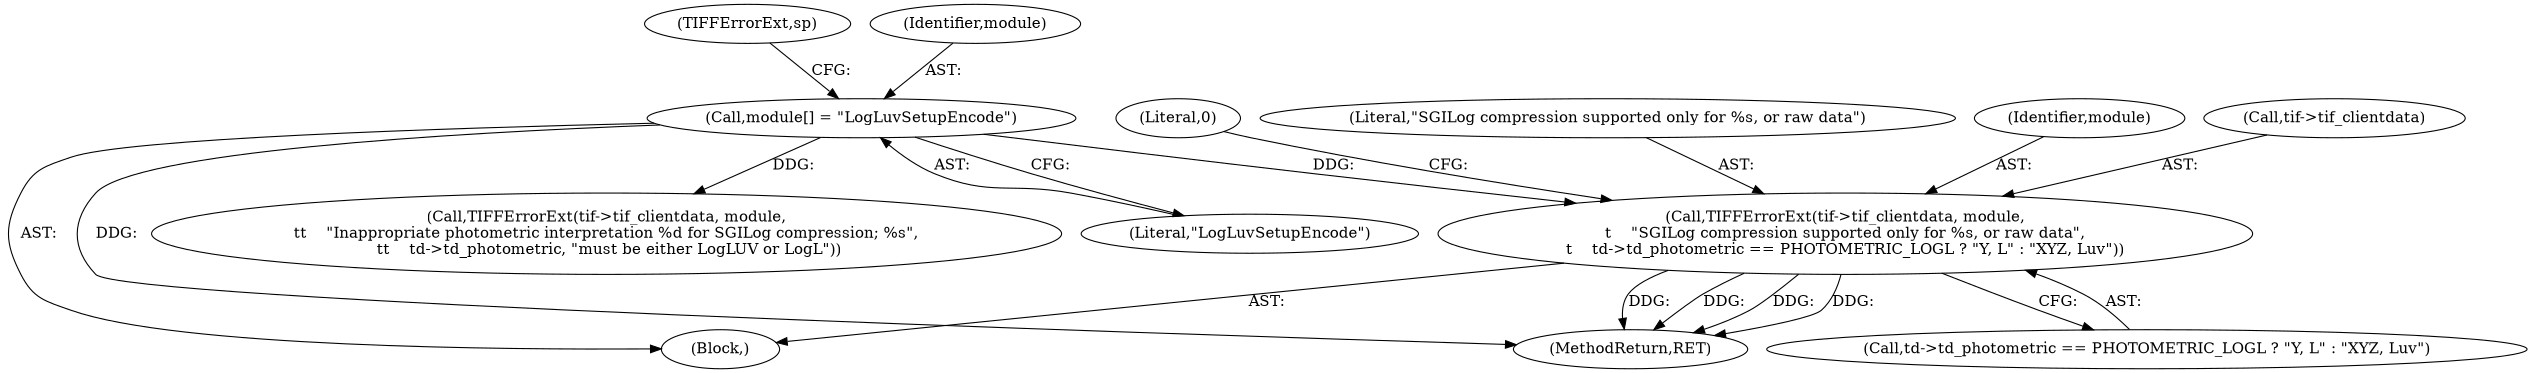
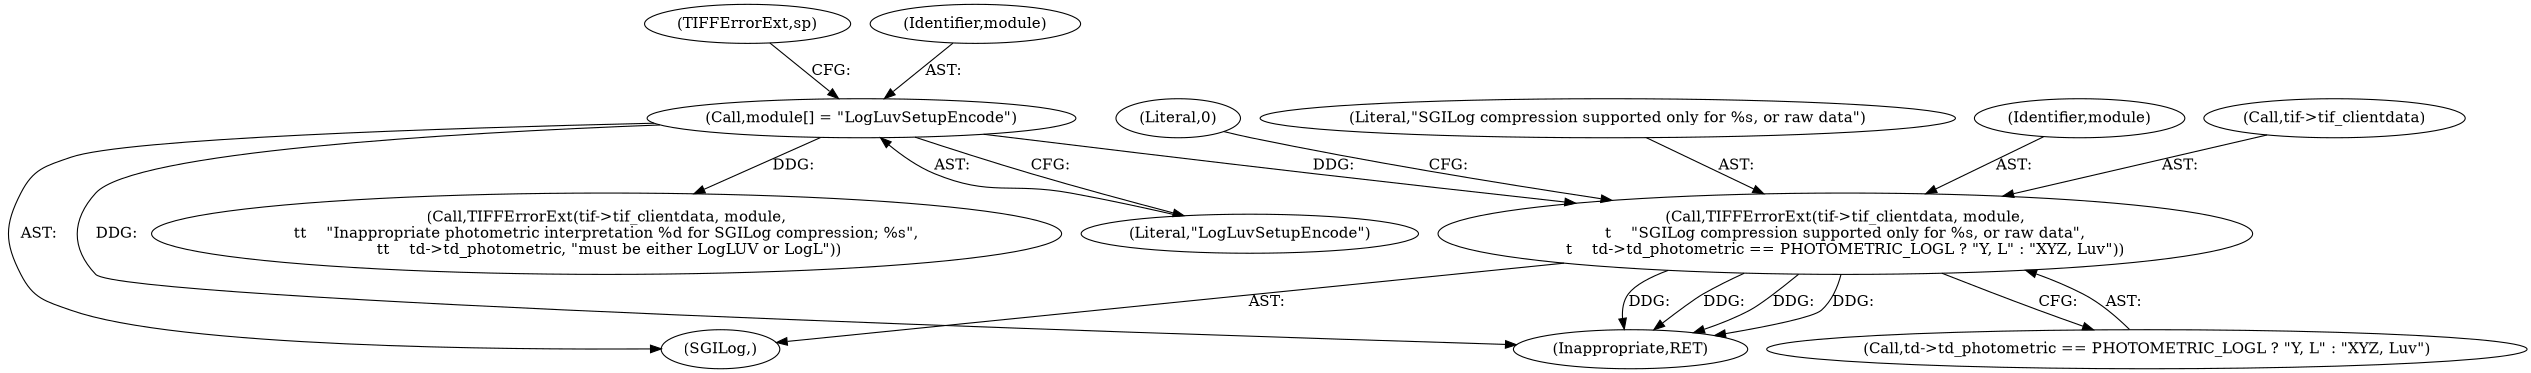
(720, 349) -> (720, 349)
(1631, 349) -> (1631, 349)
